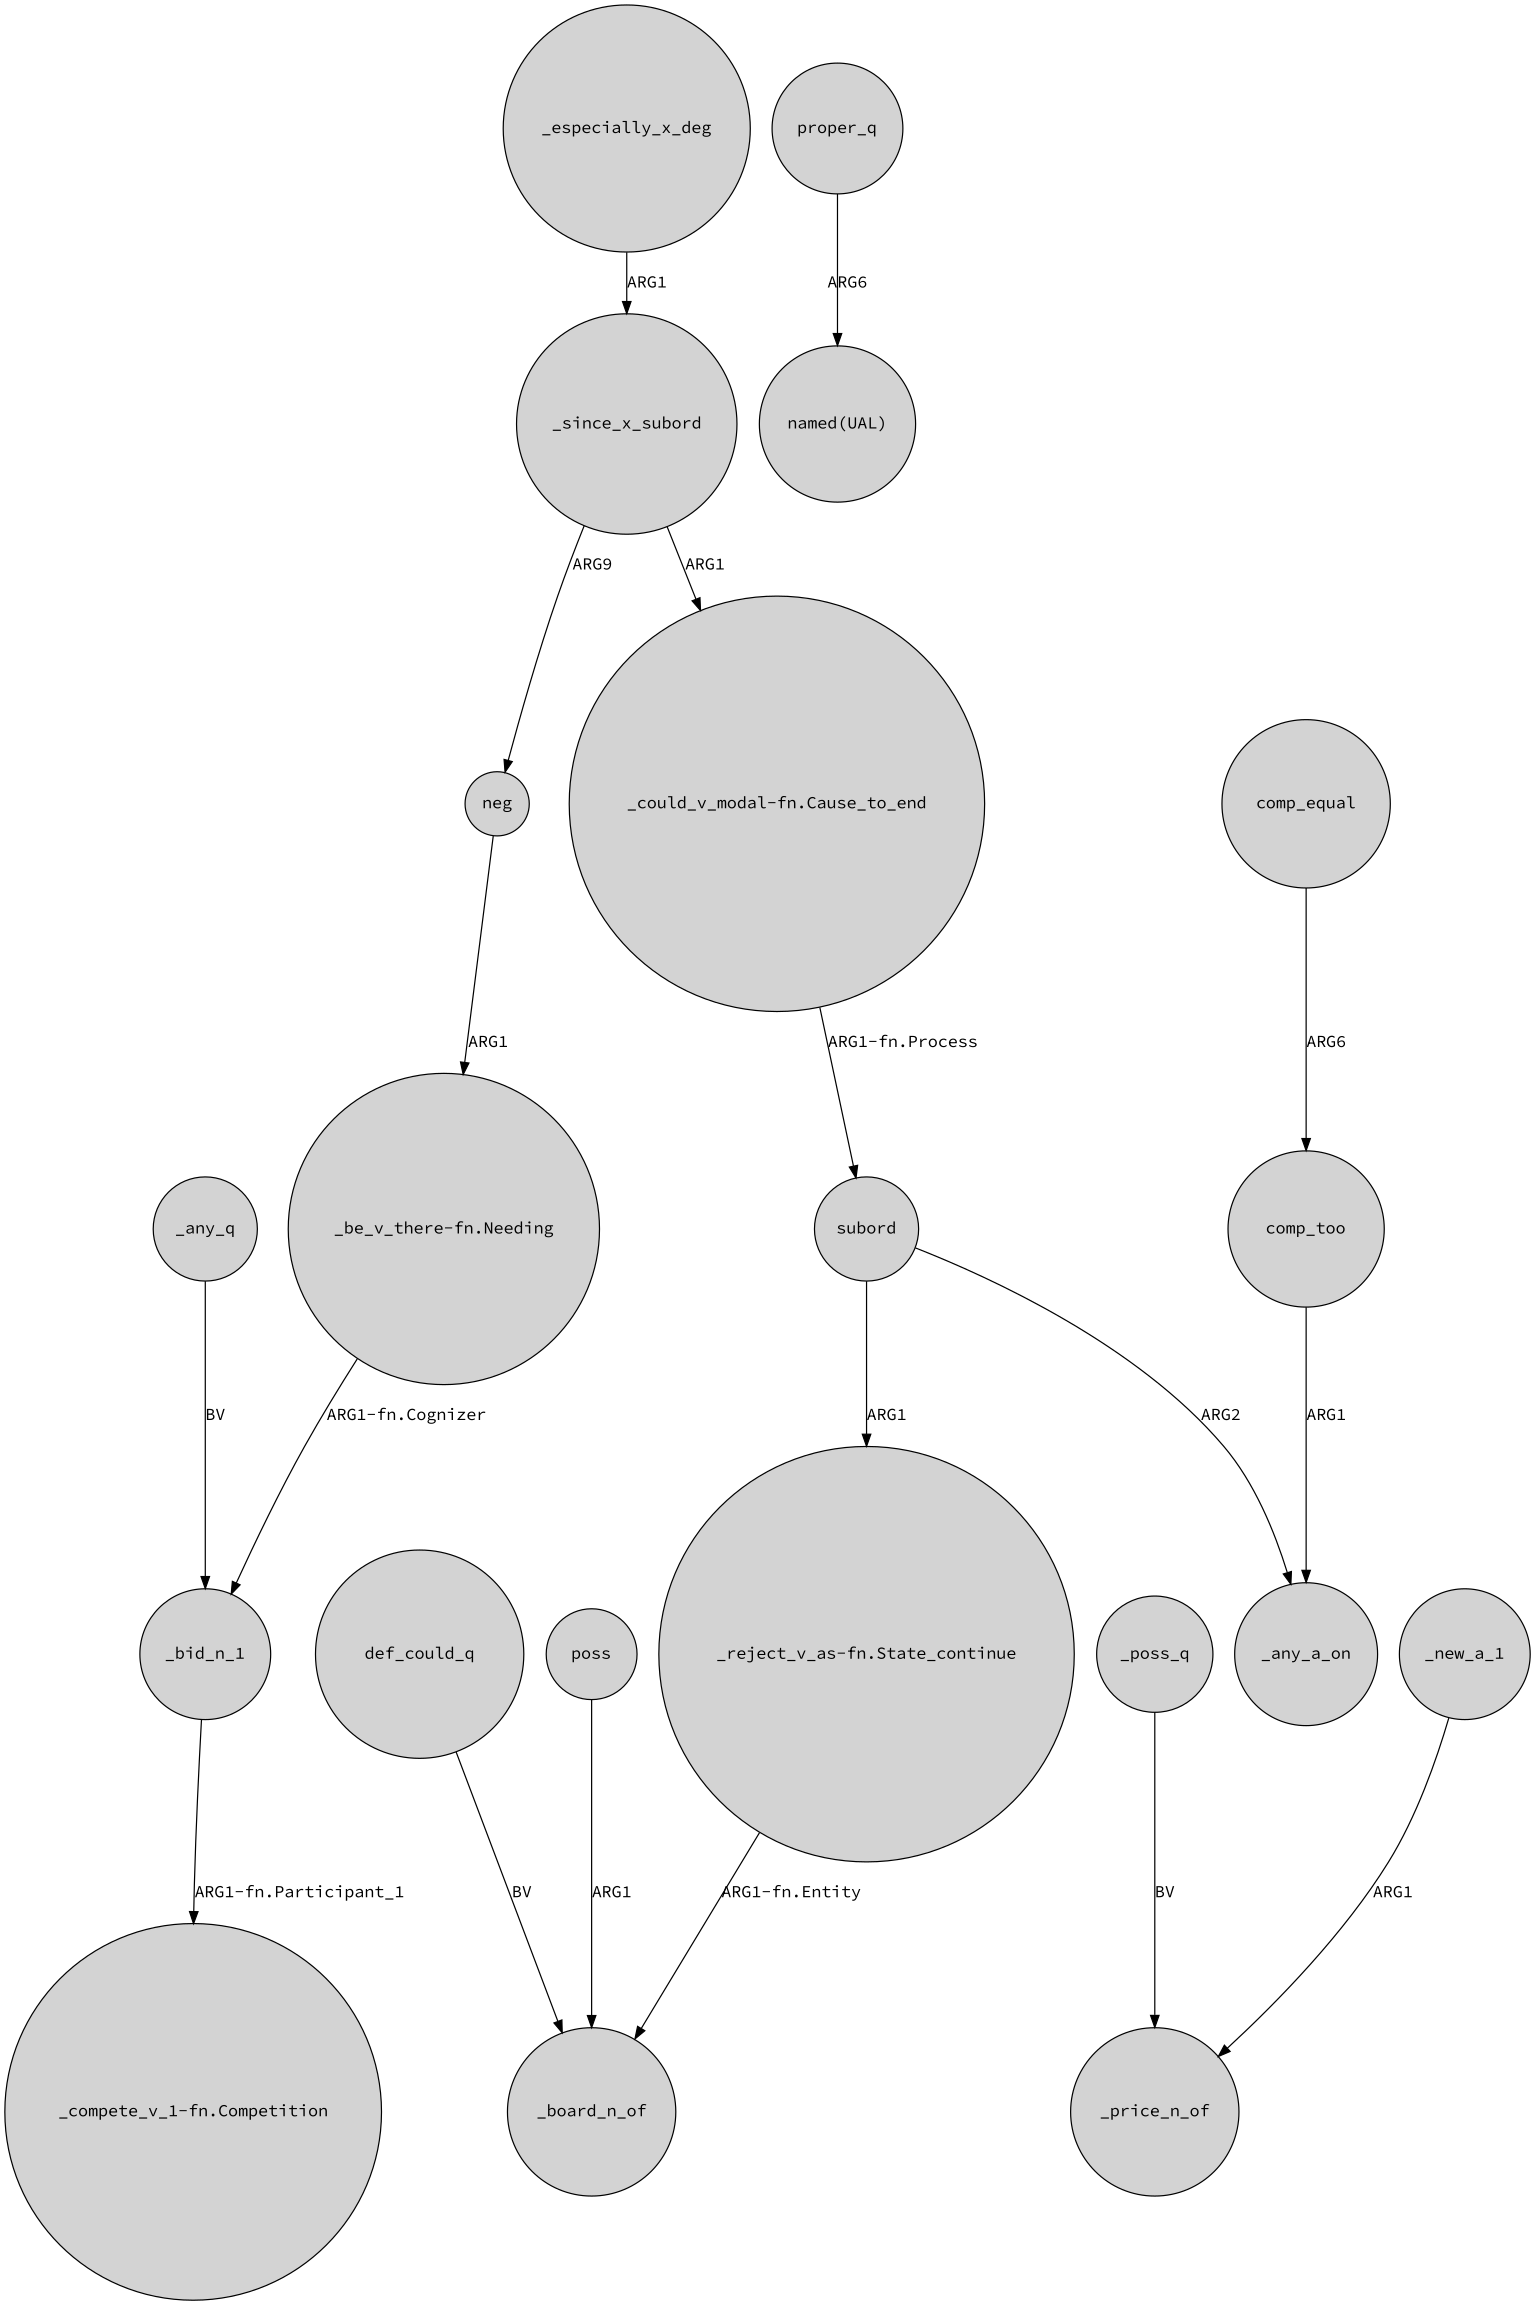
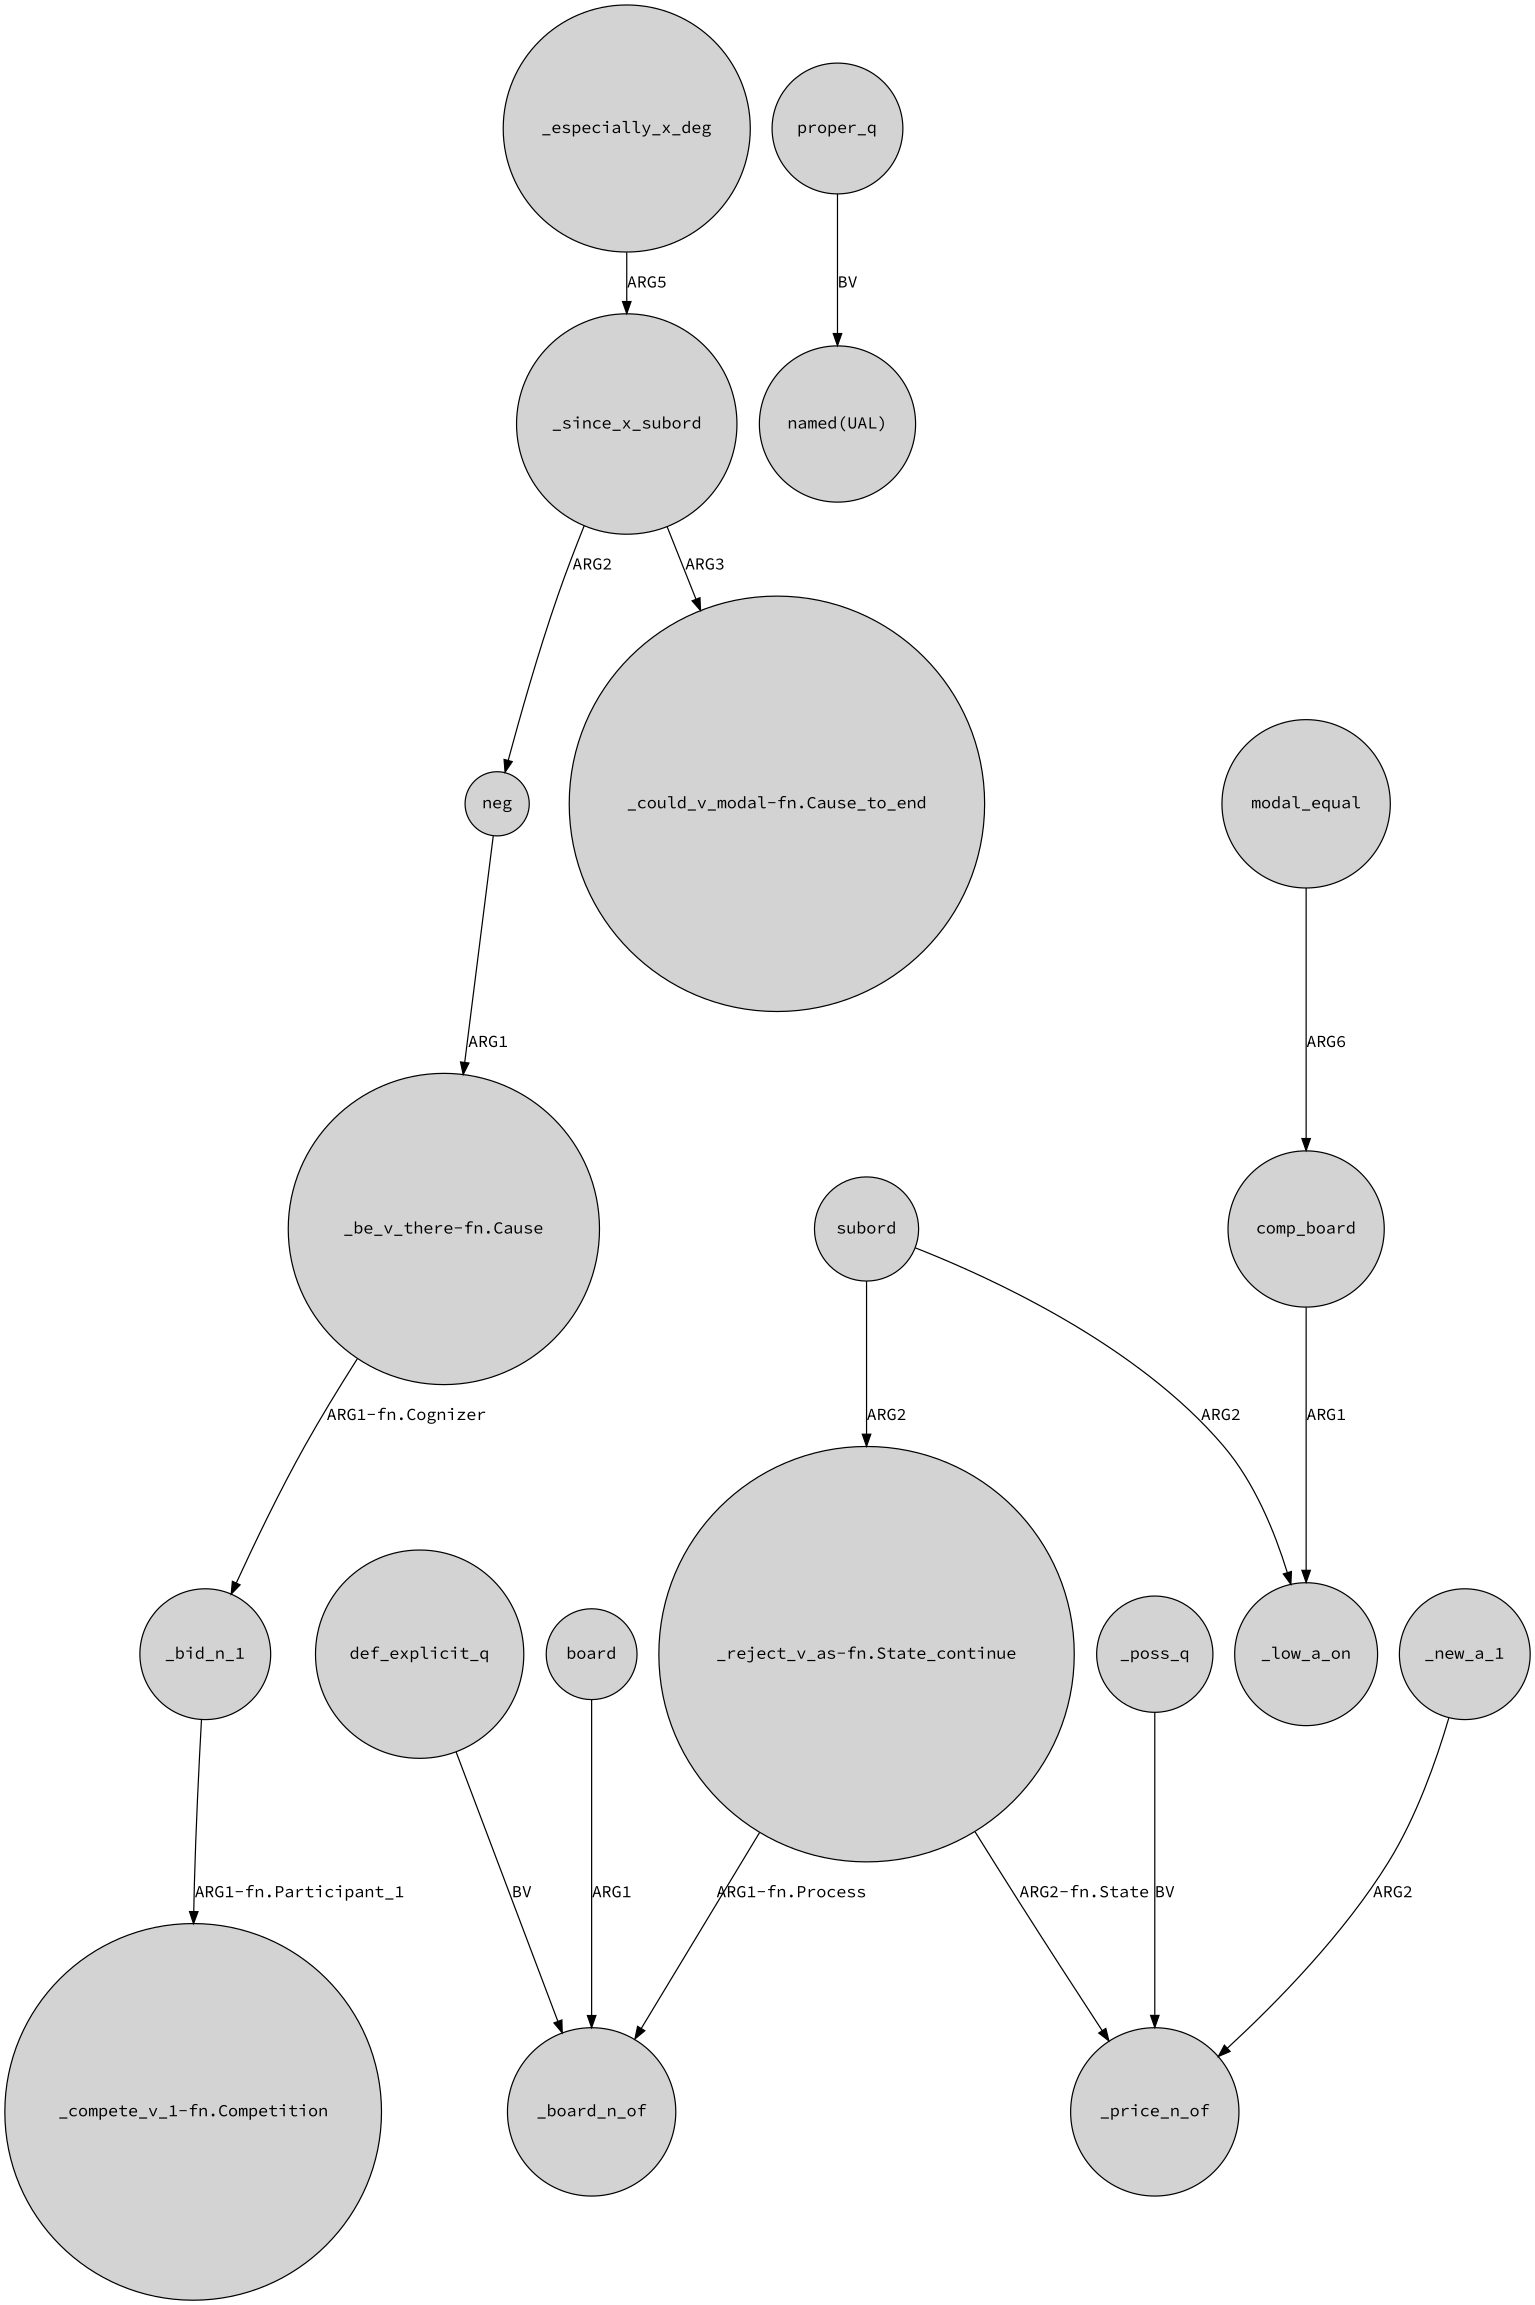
(647, 283) -> (647, 283)
(848, 283) -> (848, 283)
(593, 565) -> (593, 565)
(705, 565) -> (705, 565)
(1306, 804) -> (1306, 804)
(837, 1087) -> none
(205, 1229) -> none
(444, 1229) -> (444, 1229)
(1306, 1229) -> (1306, 1229)
(887, 1416) -> (887, 1416)
(420, 1654) -> (420, 1654)
(592, 1654) -> (592, 1654)
(1306, 1654) -> (1306, 1654)
(791, 1893) -> (791, 1893)
(1393, 1893) -> (1393, 1893)
none -> (1038, 1932)
